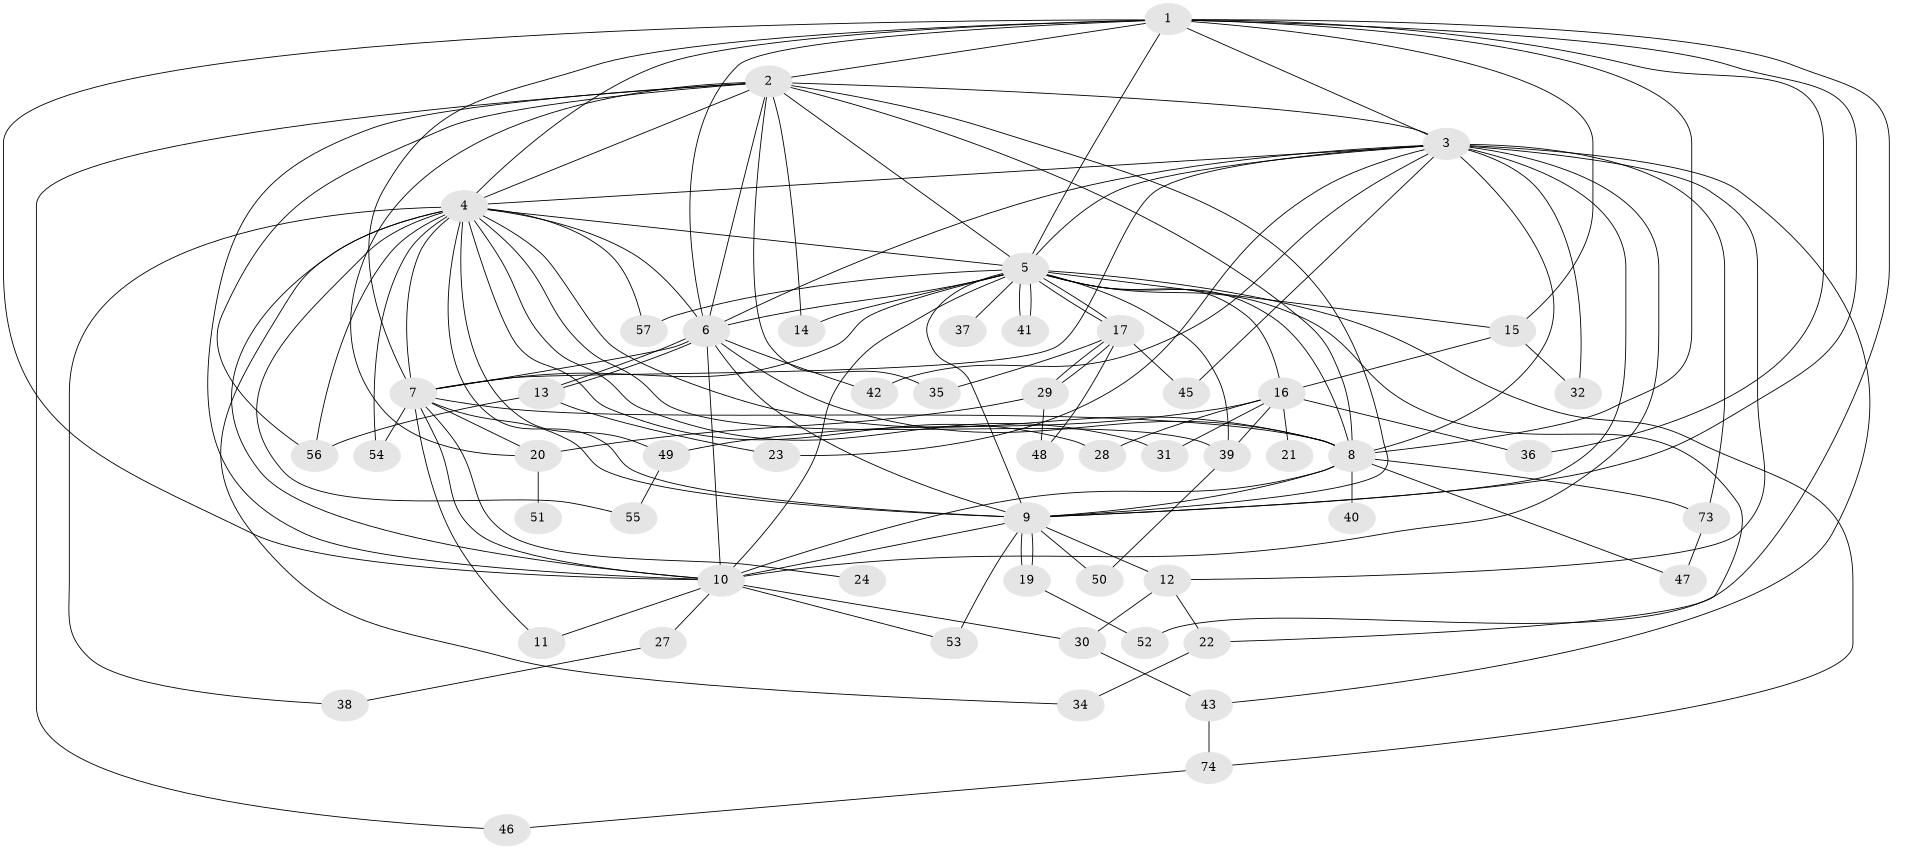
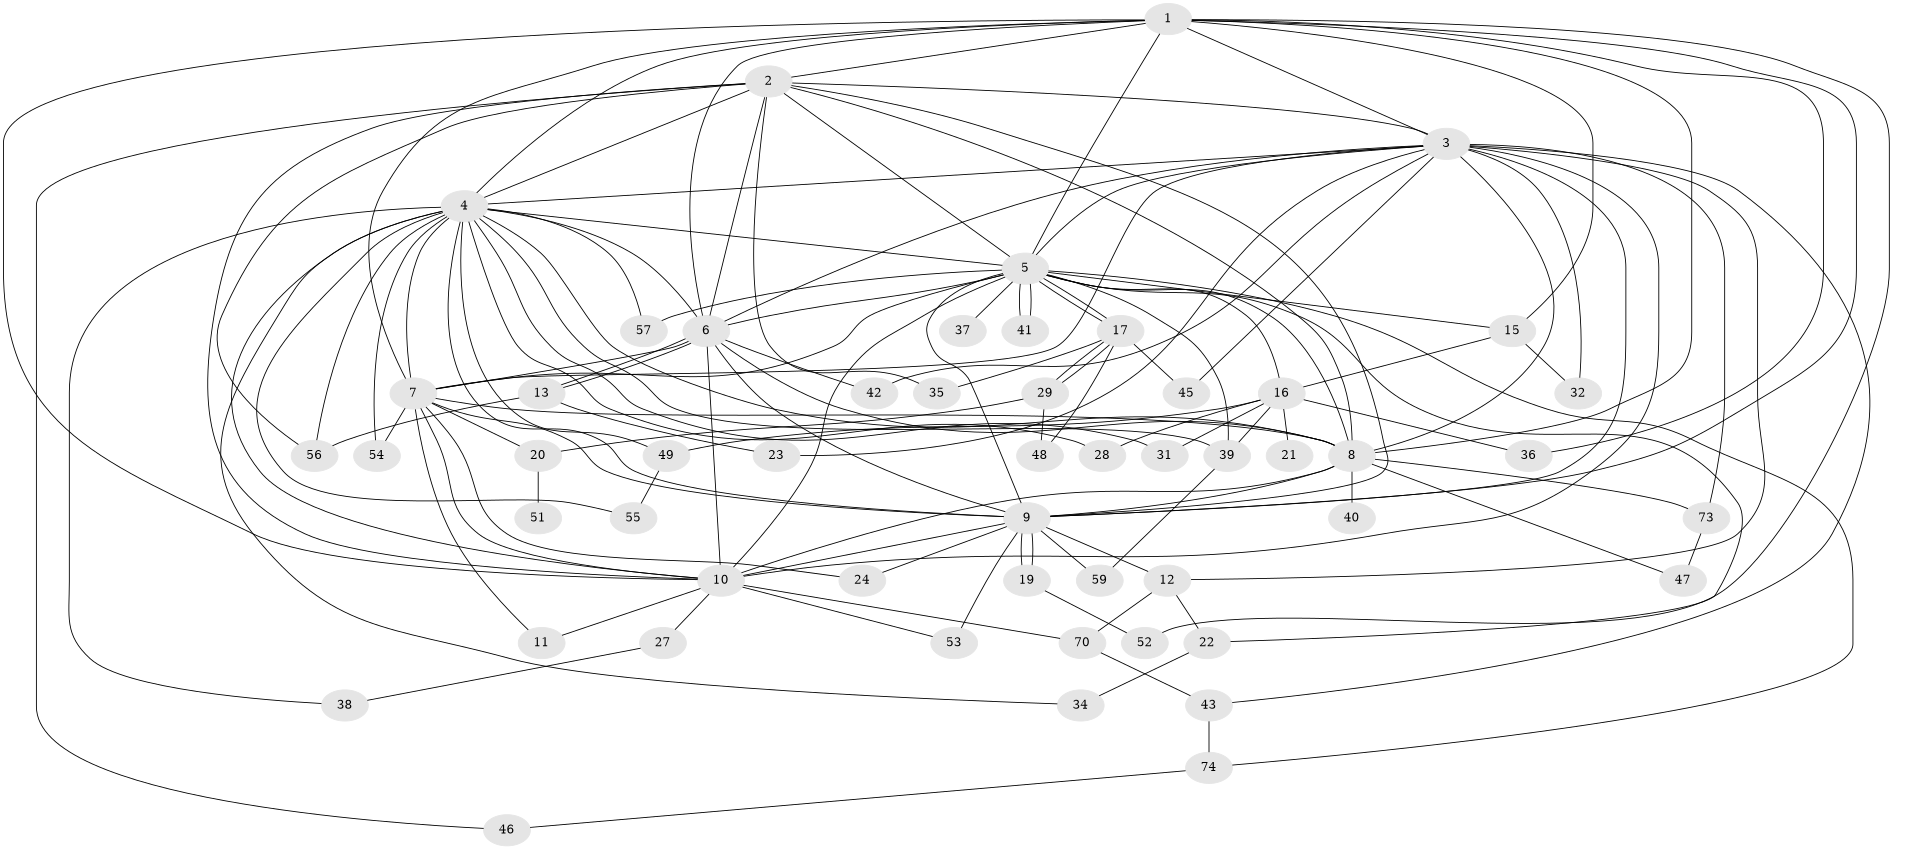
(401, 201) -> none
(802, 331) -> none
none -> (945, 549)
(1100, 581) -> (1100, 581)
(1082, 643) -> (1082, 643)
